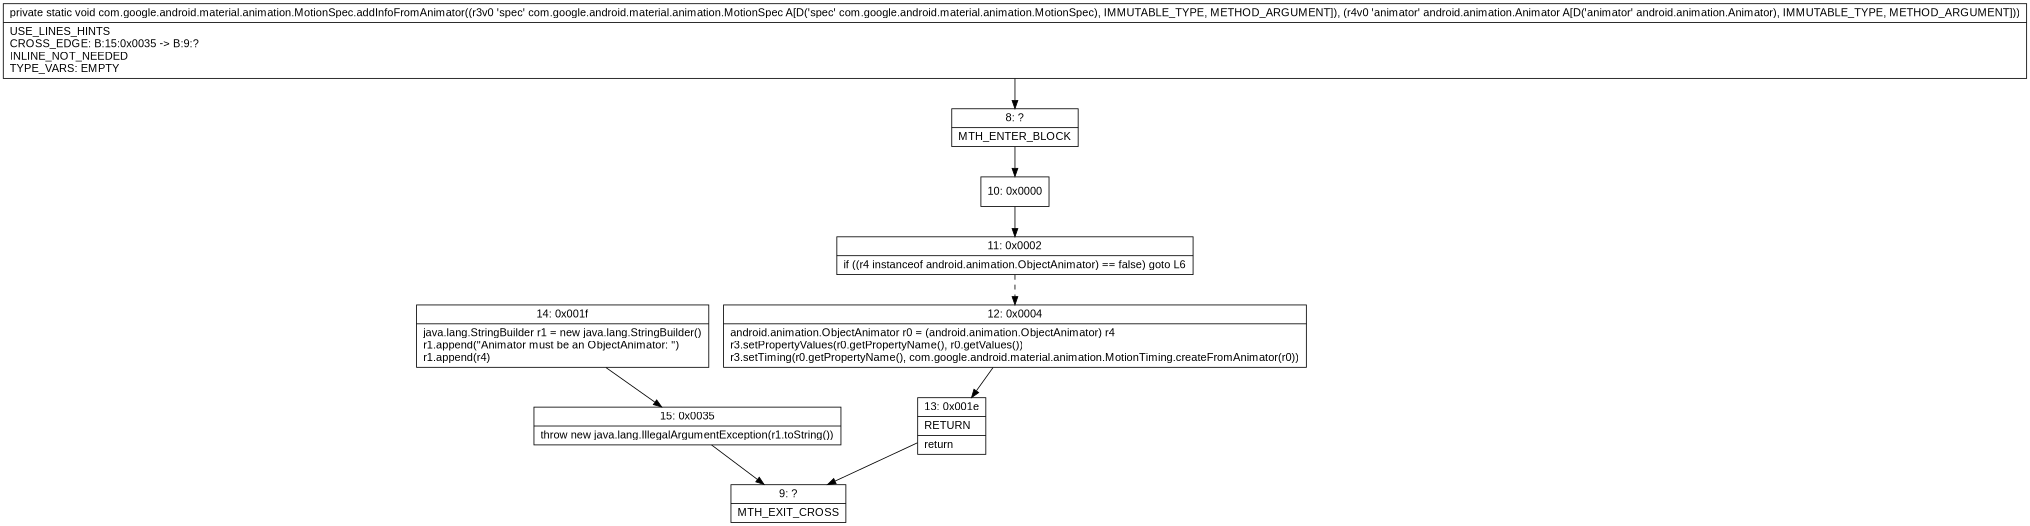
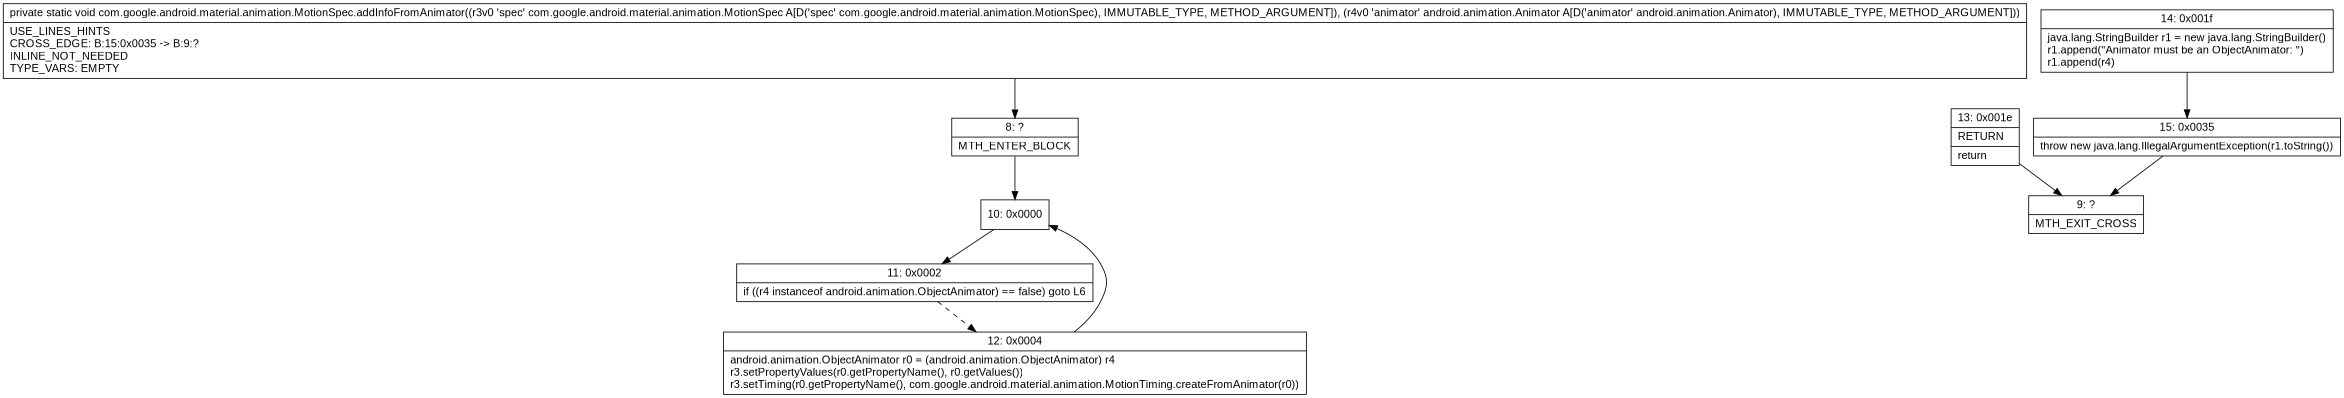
(985, 379) -> (1105, 275)
